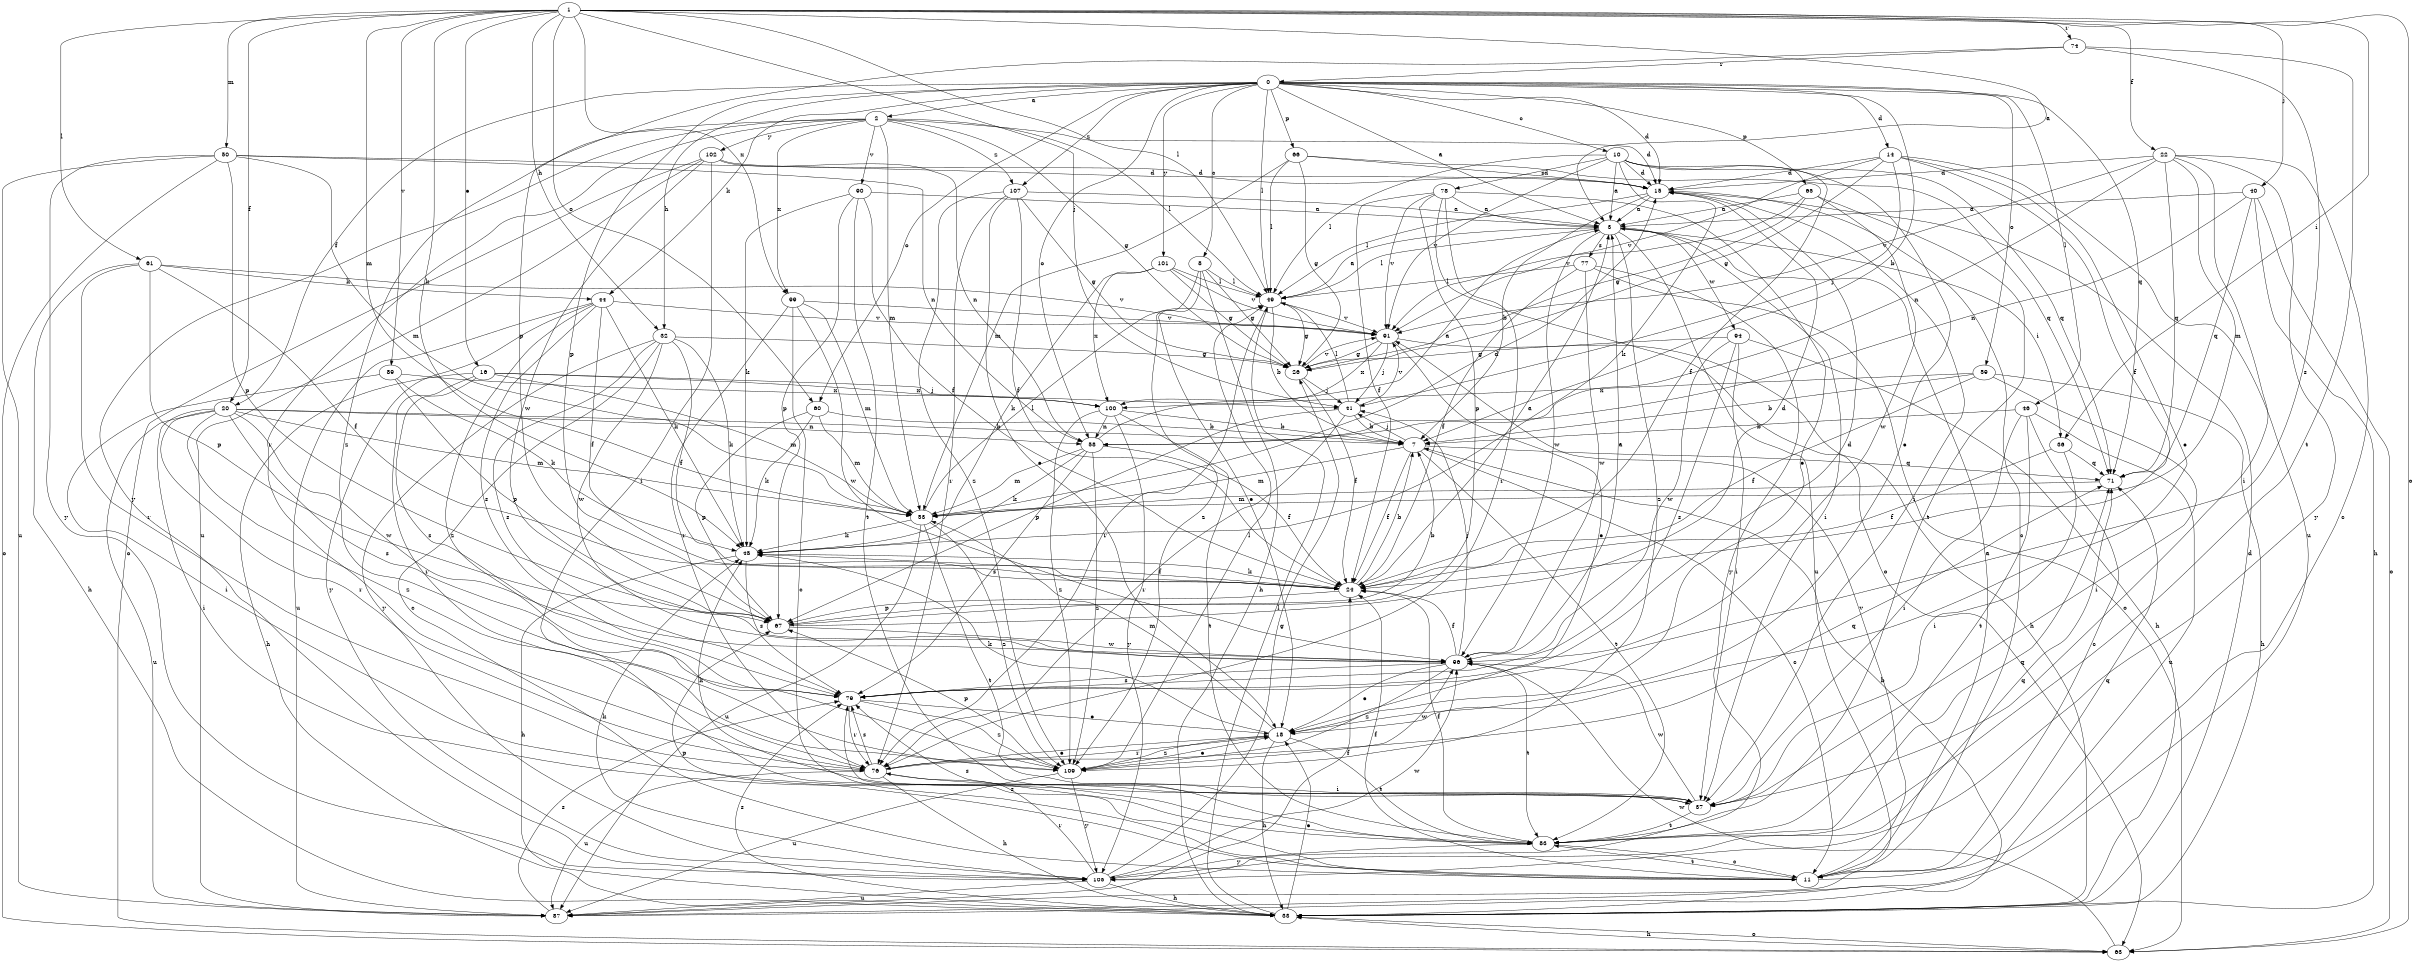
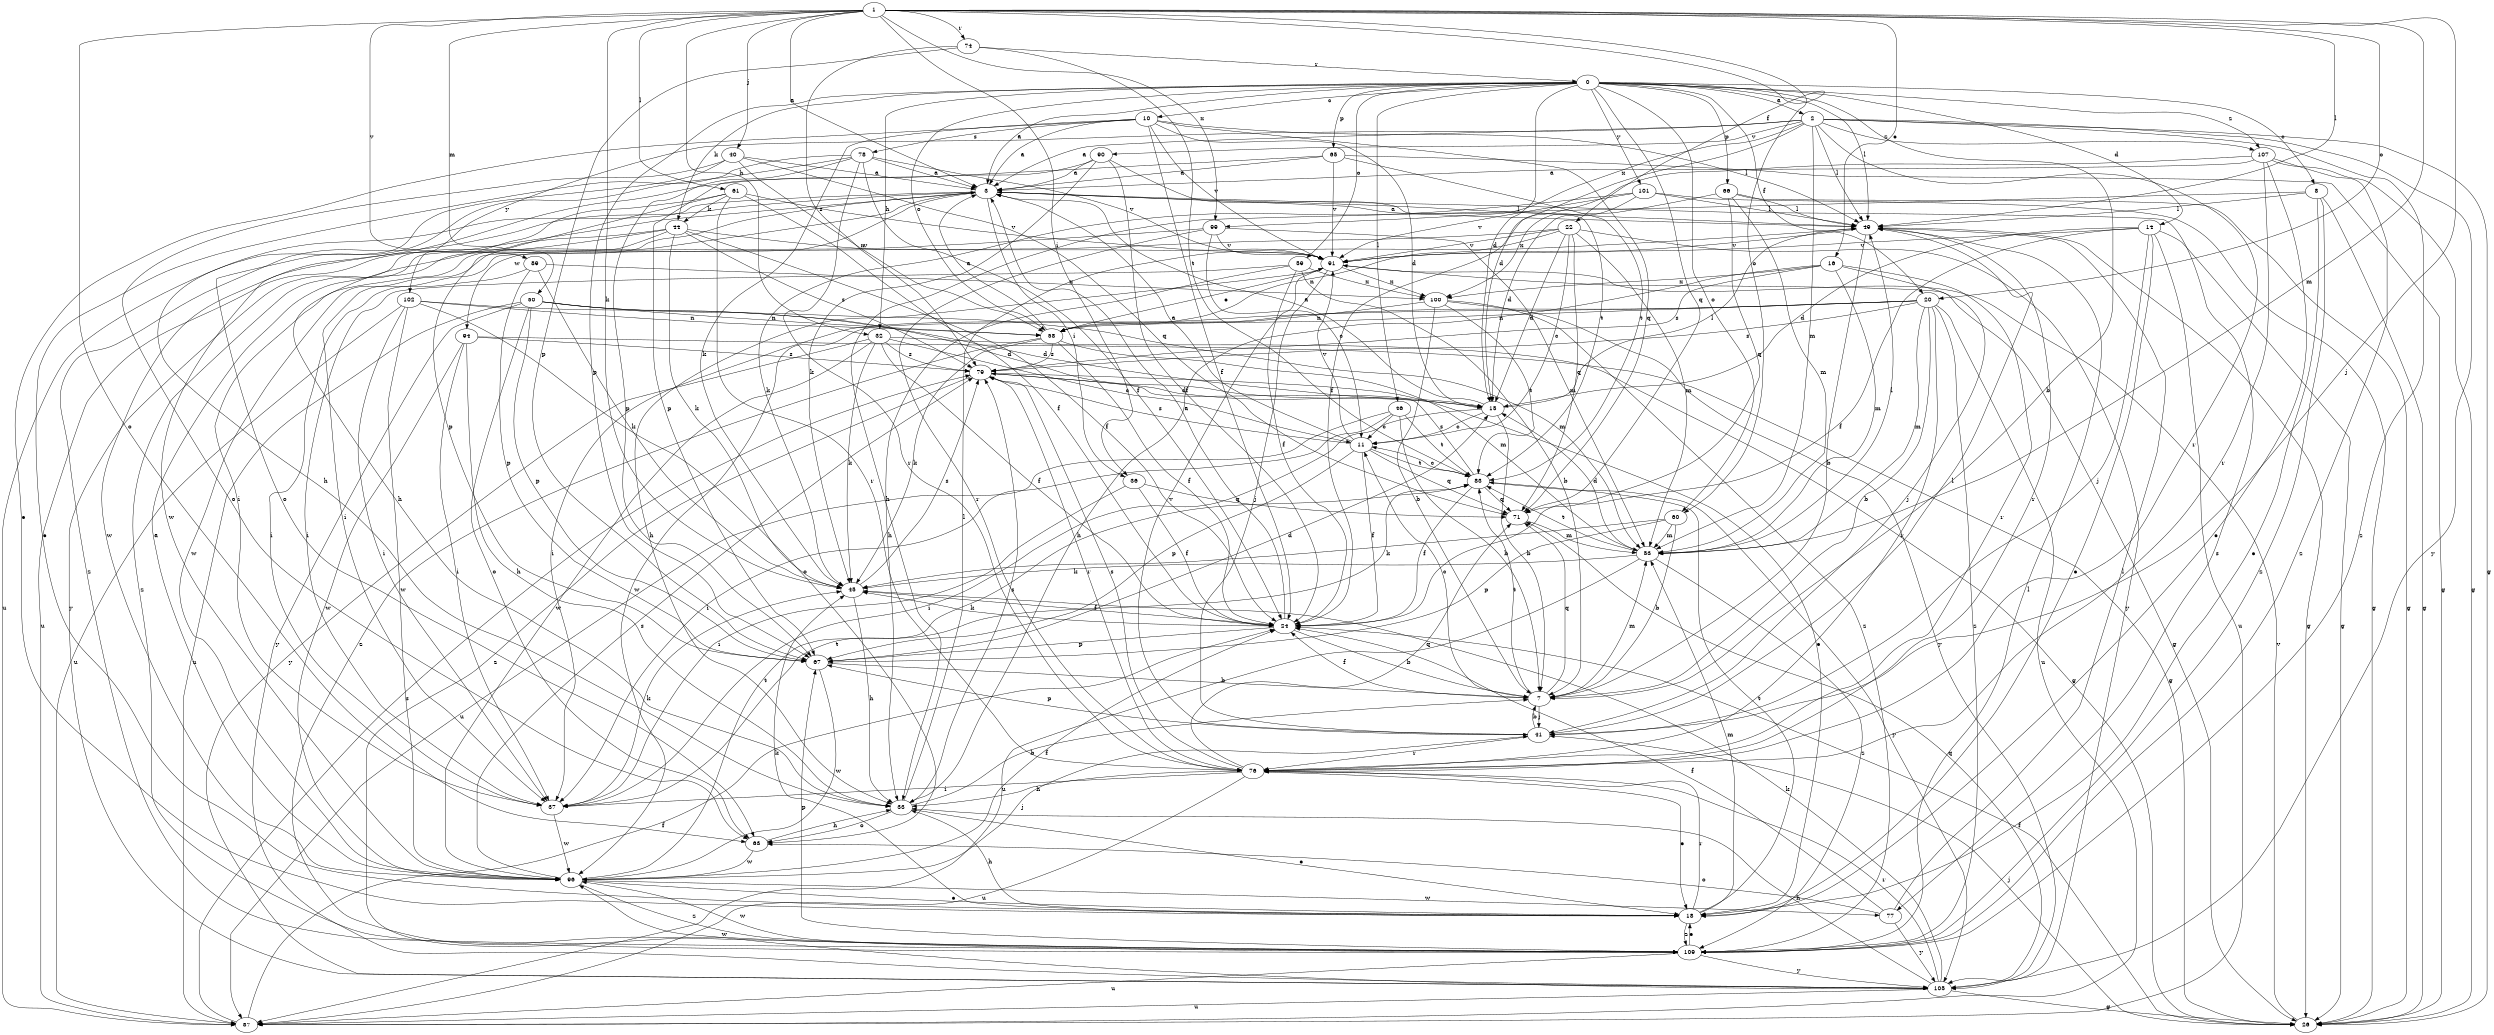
none -> (1274, 138)
(250, 209) -> (2381, 155)
(1591, 503) -> (1229, 895)
(1588, 578) -> (1200, 298)
(2197, 756) -> none
